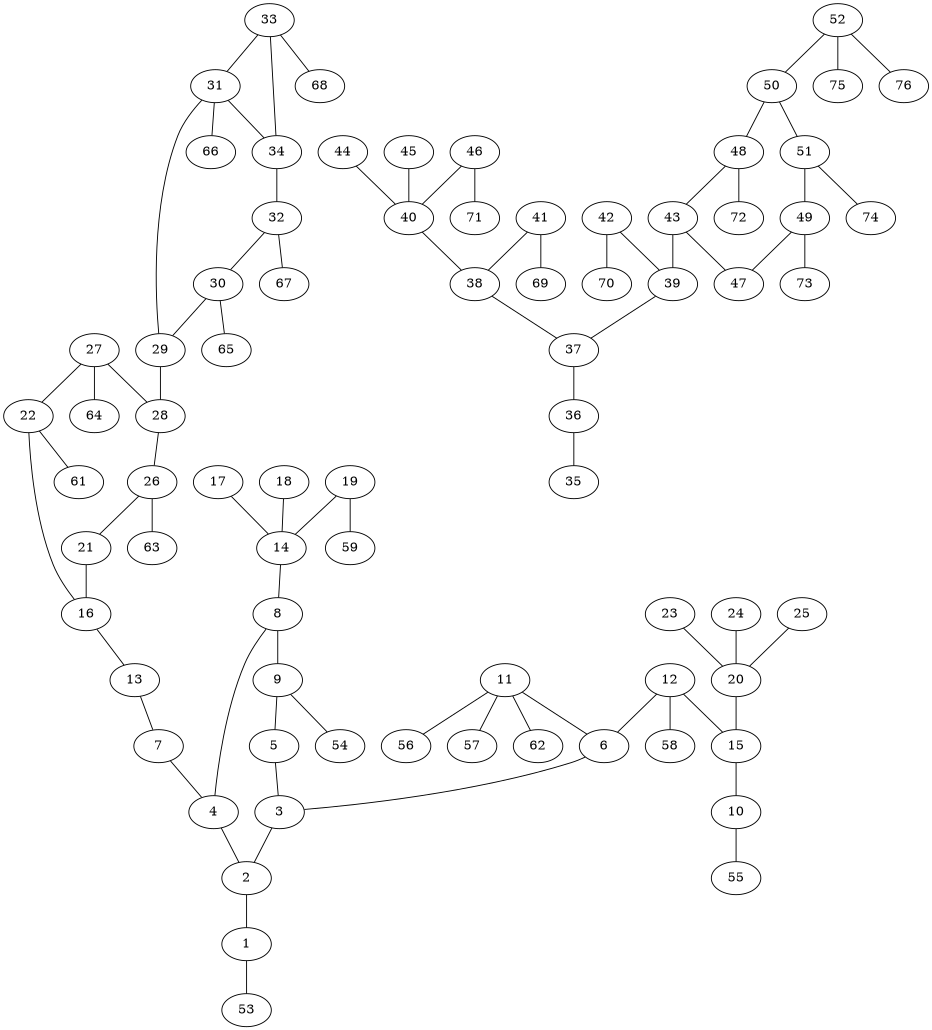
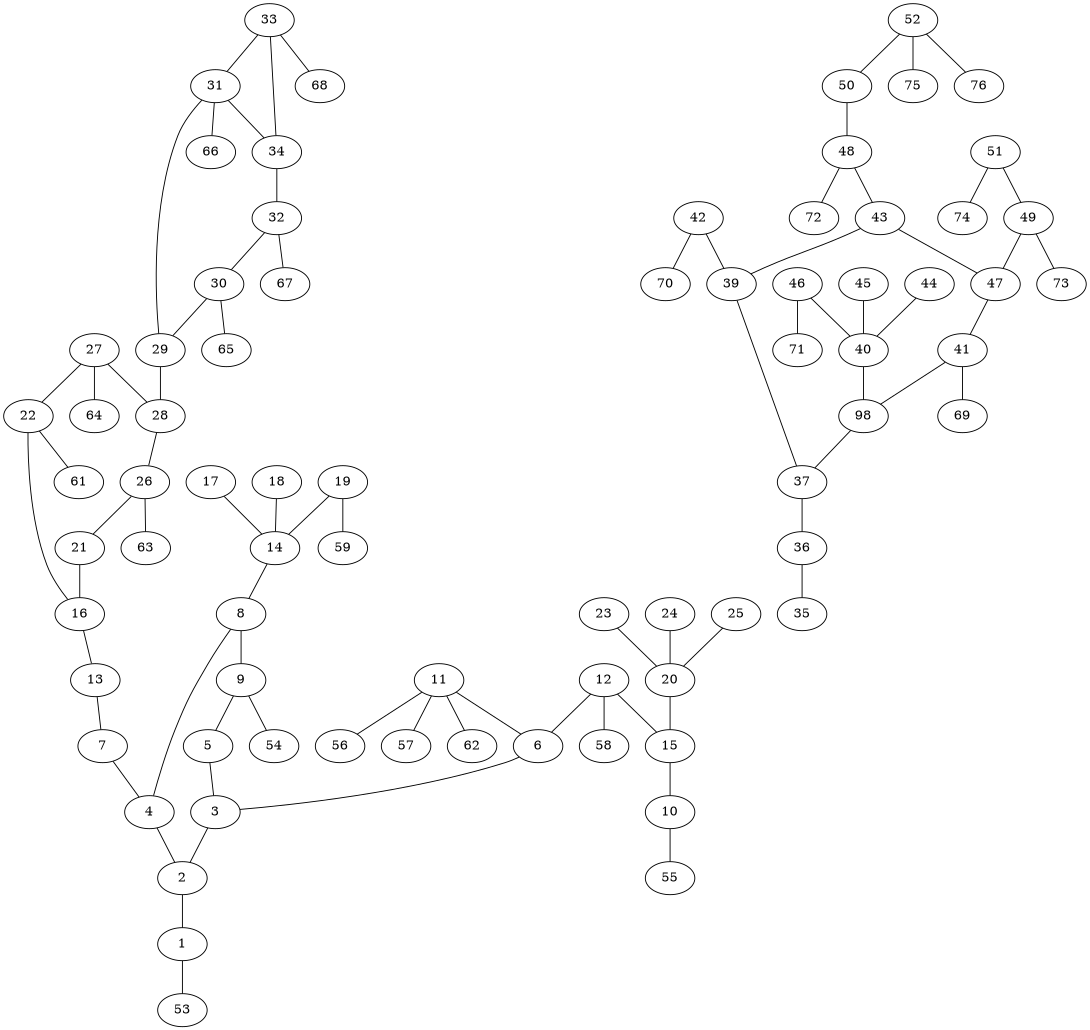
(788, 119) -> none
(475, 284) -> (864, 416)
none -> (979, 317)
